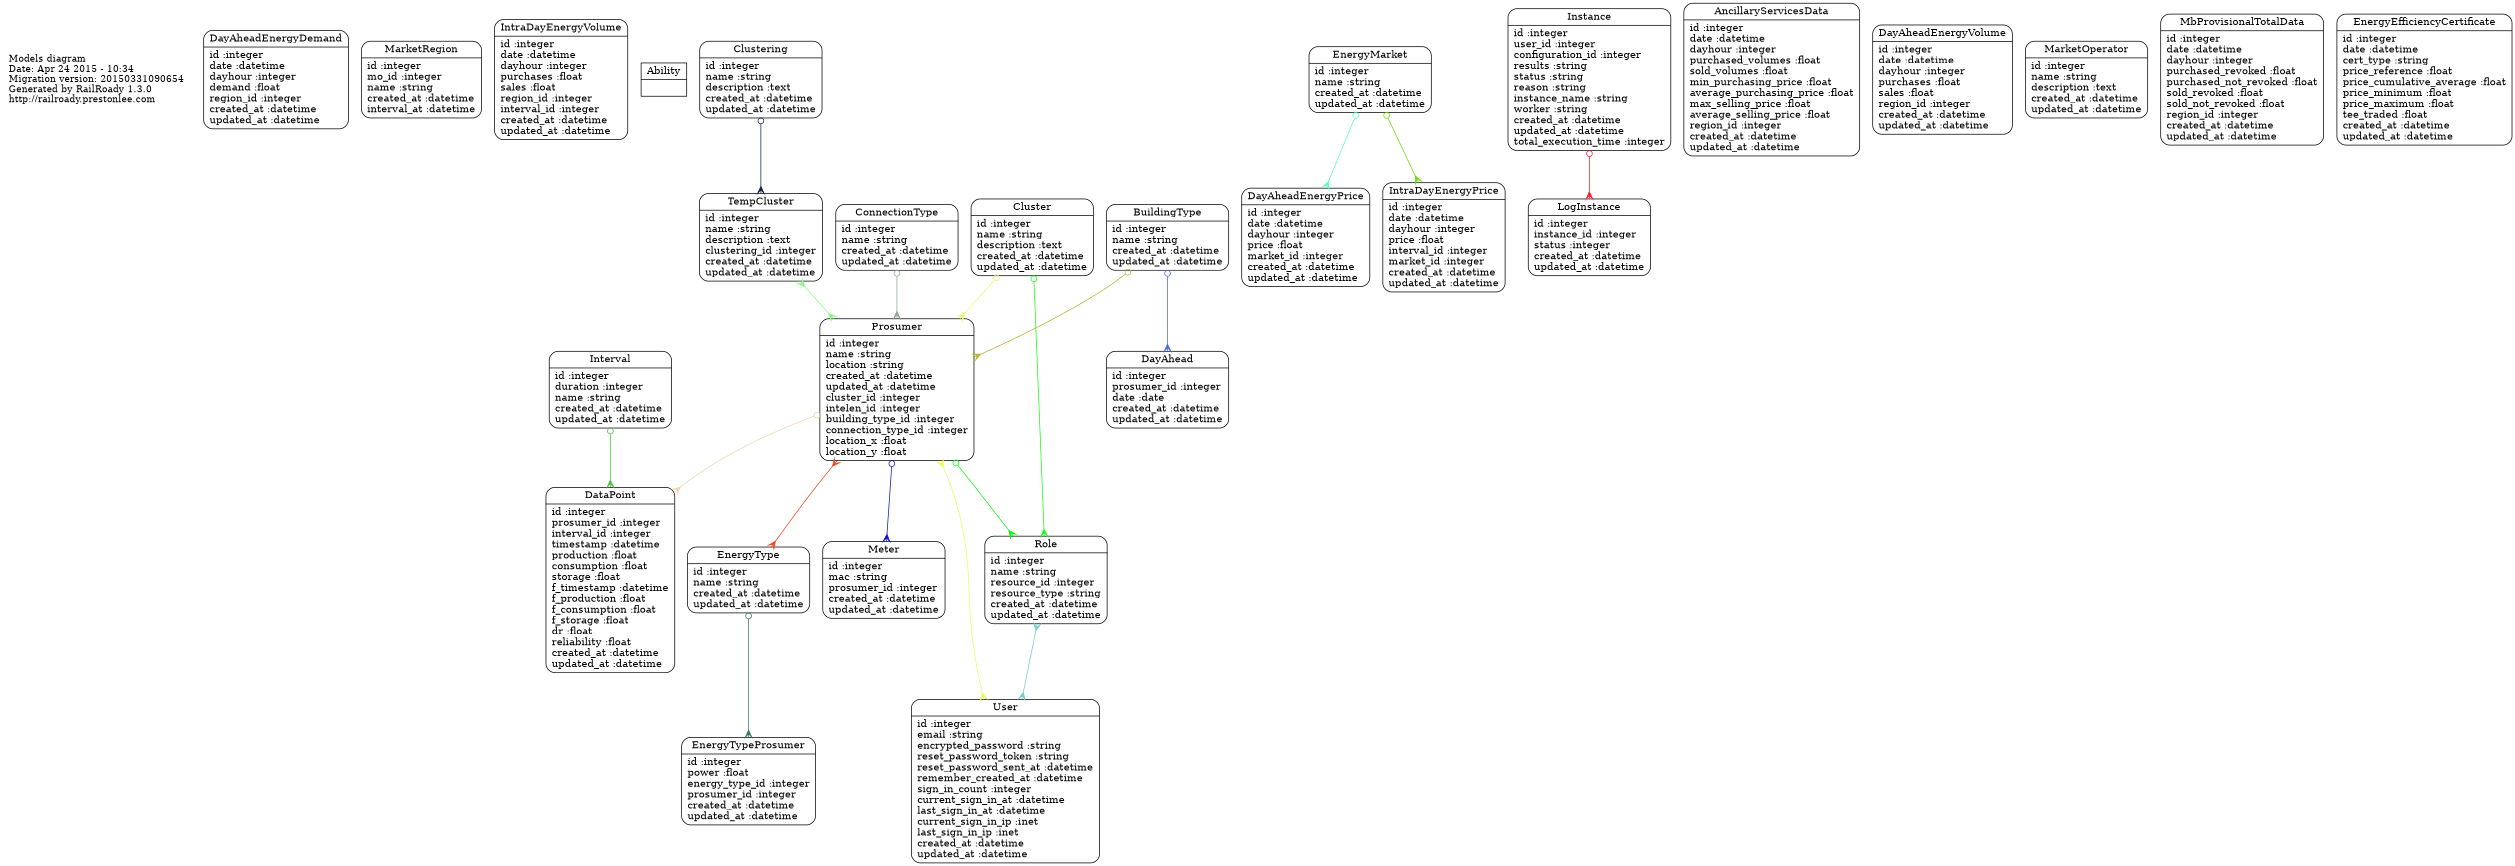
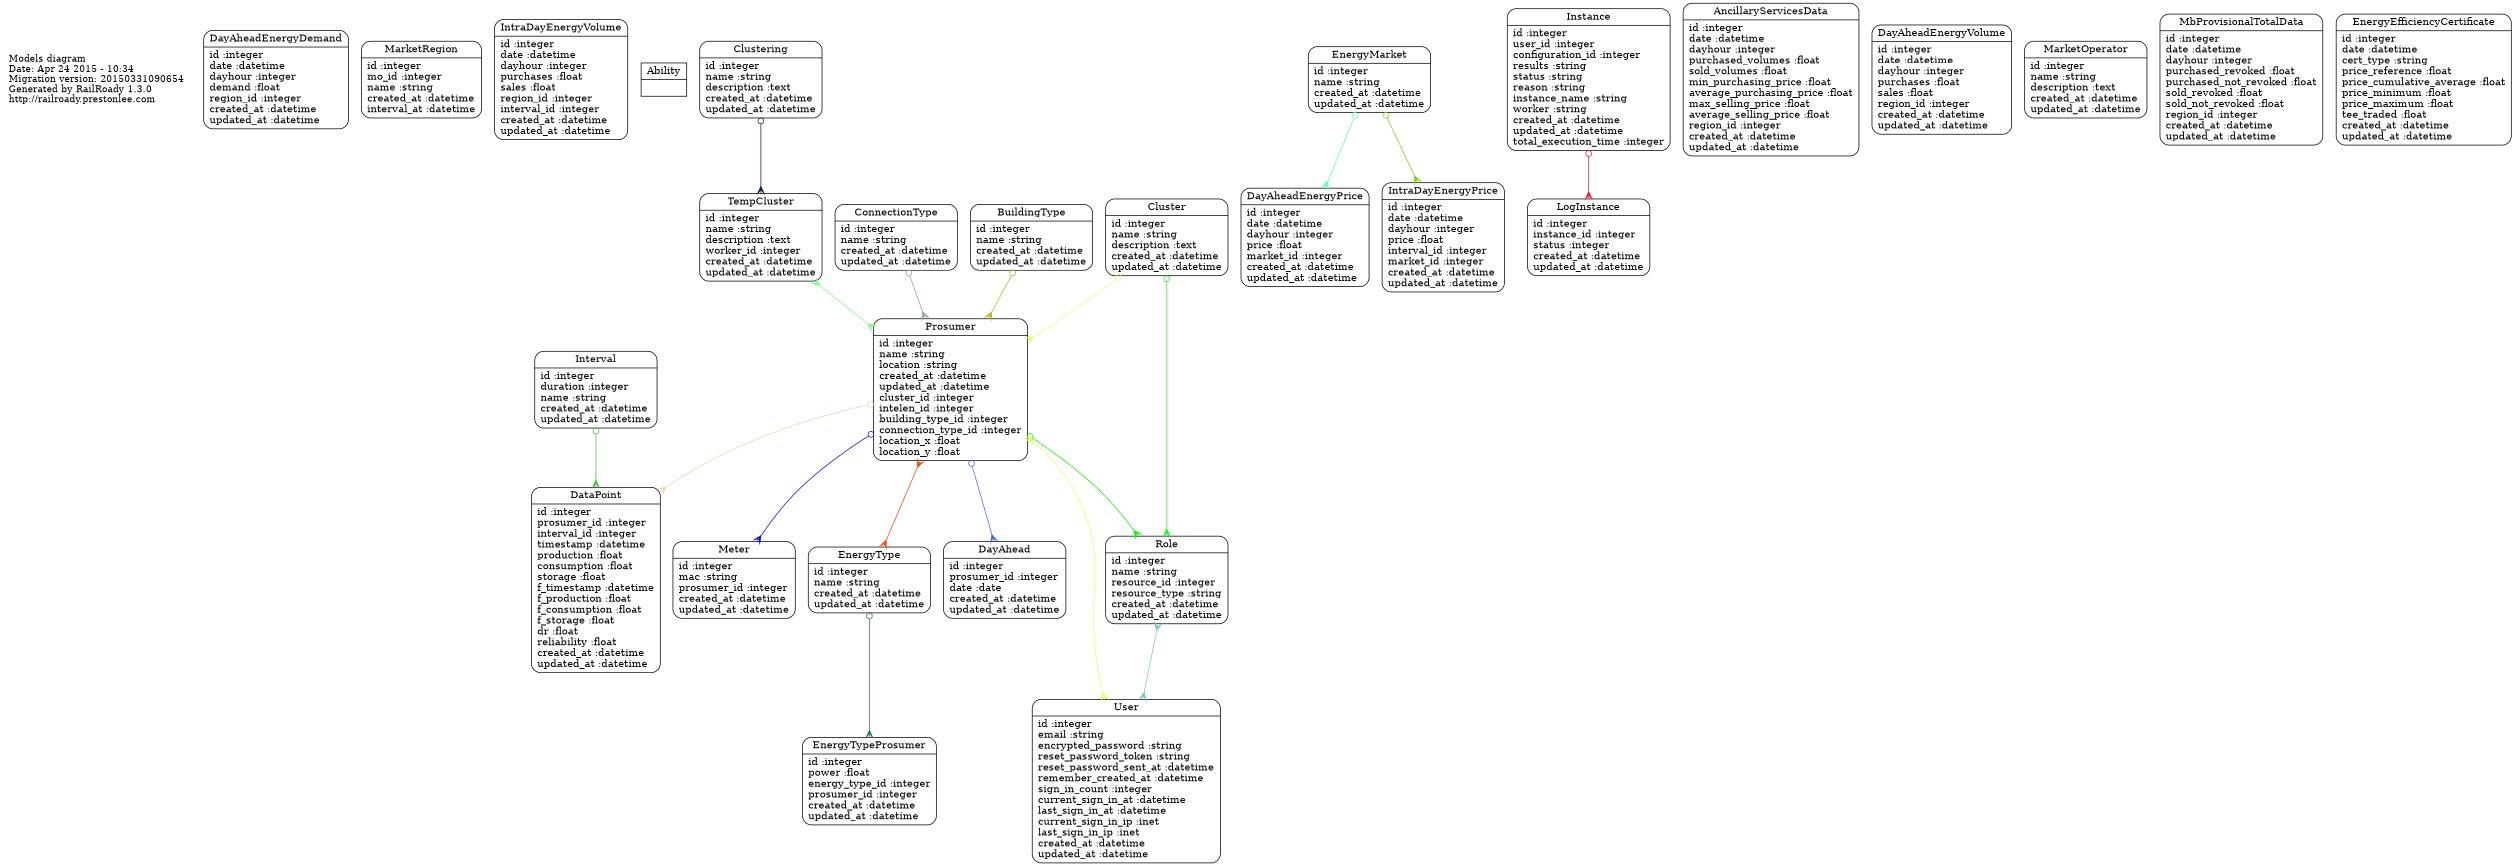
(761, 251) -> (753, 251)
(1168, 310) -> (982, 500)
